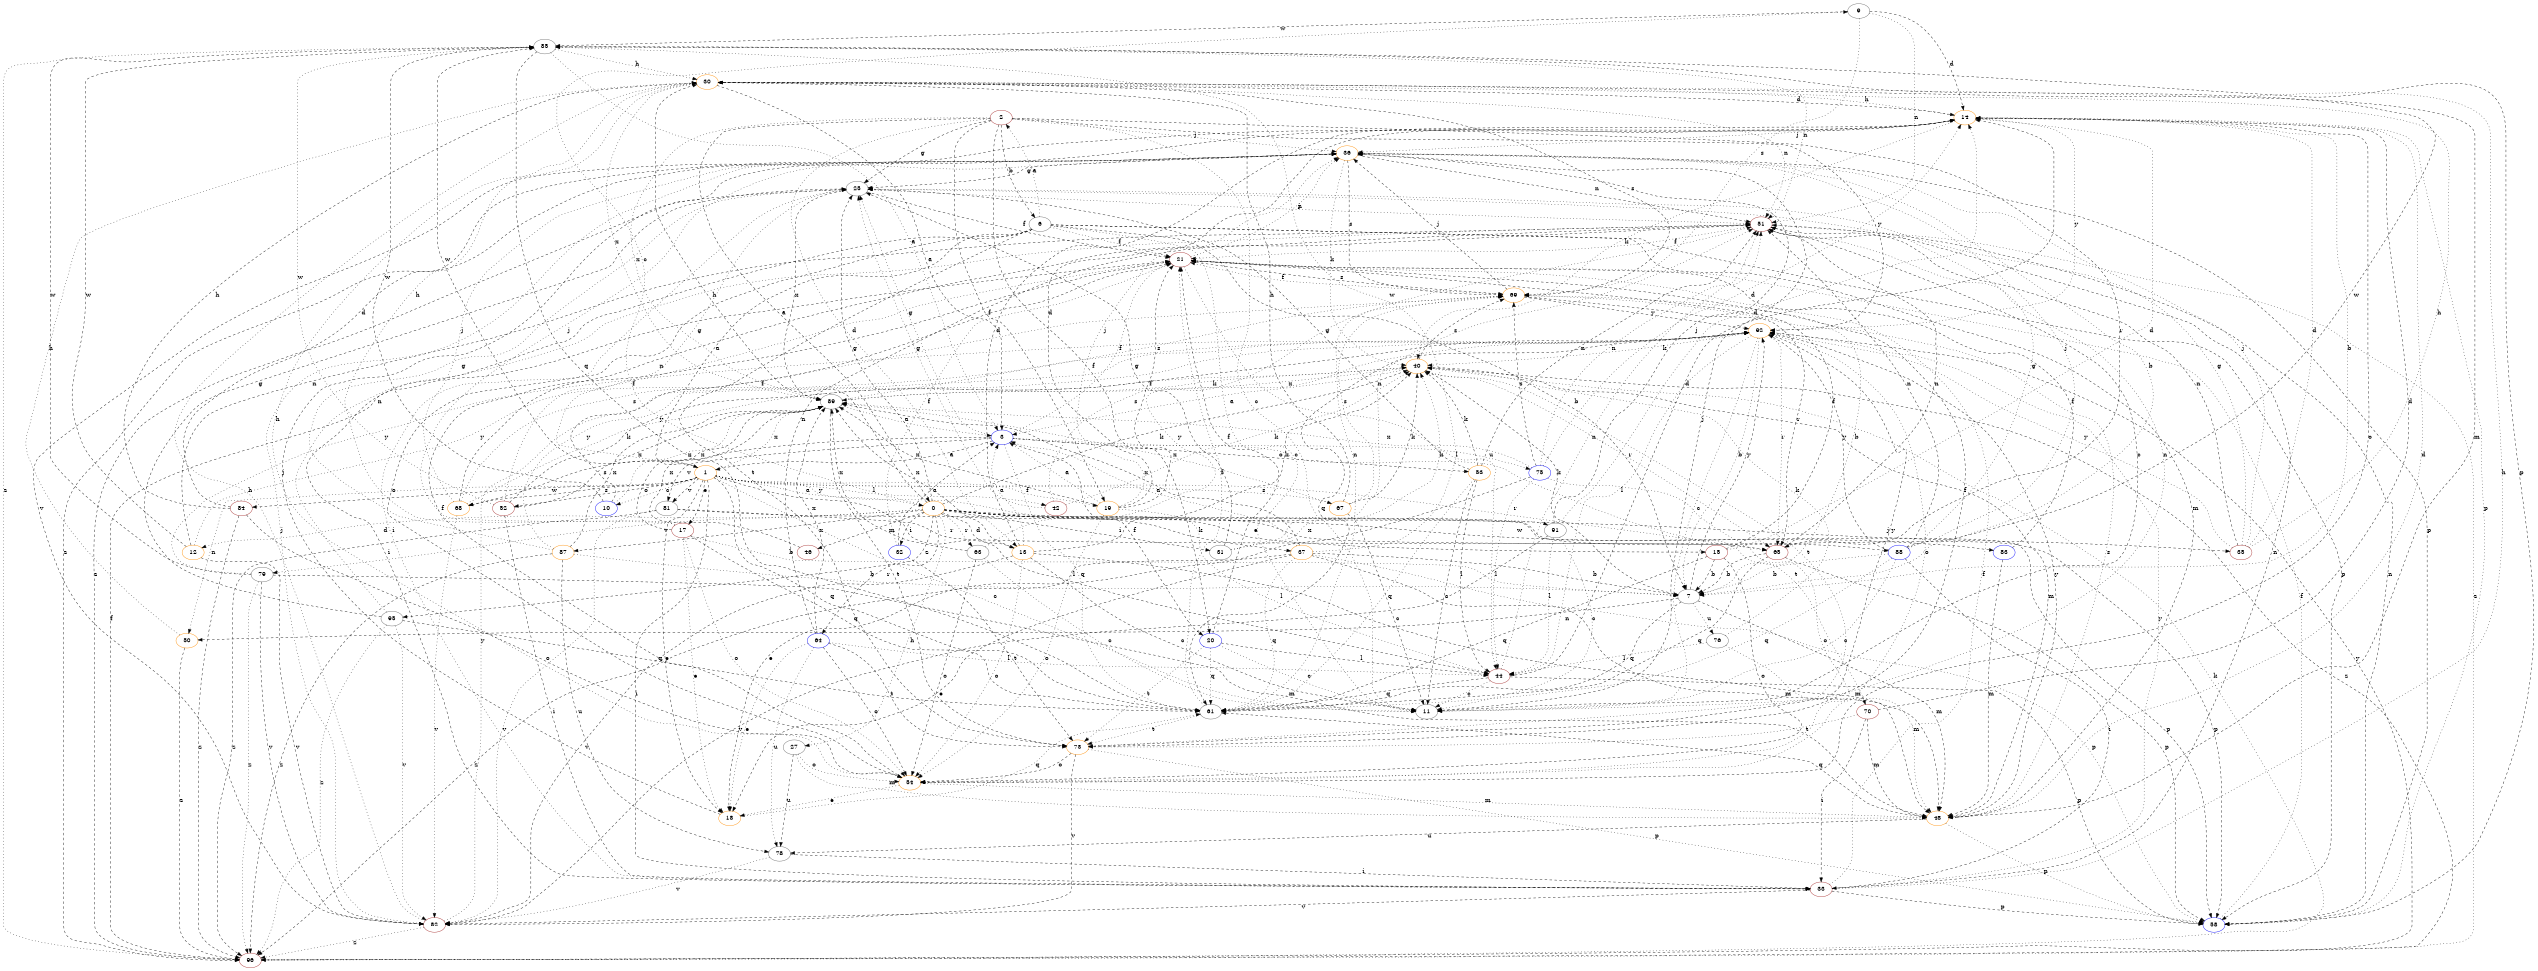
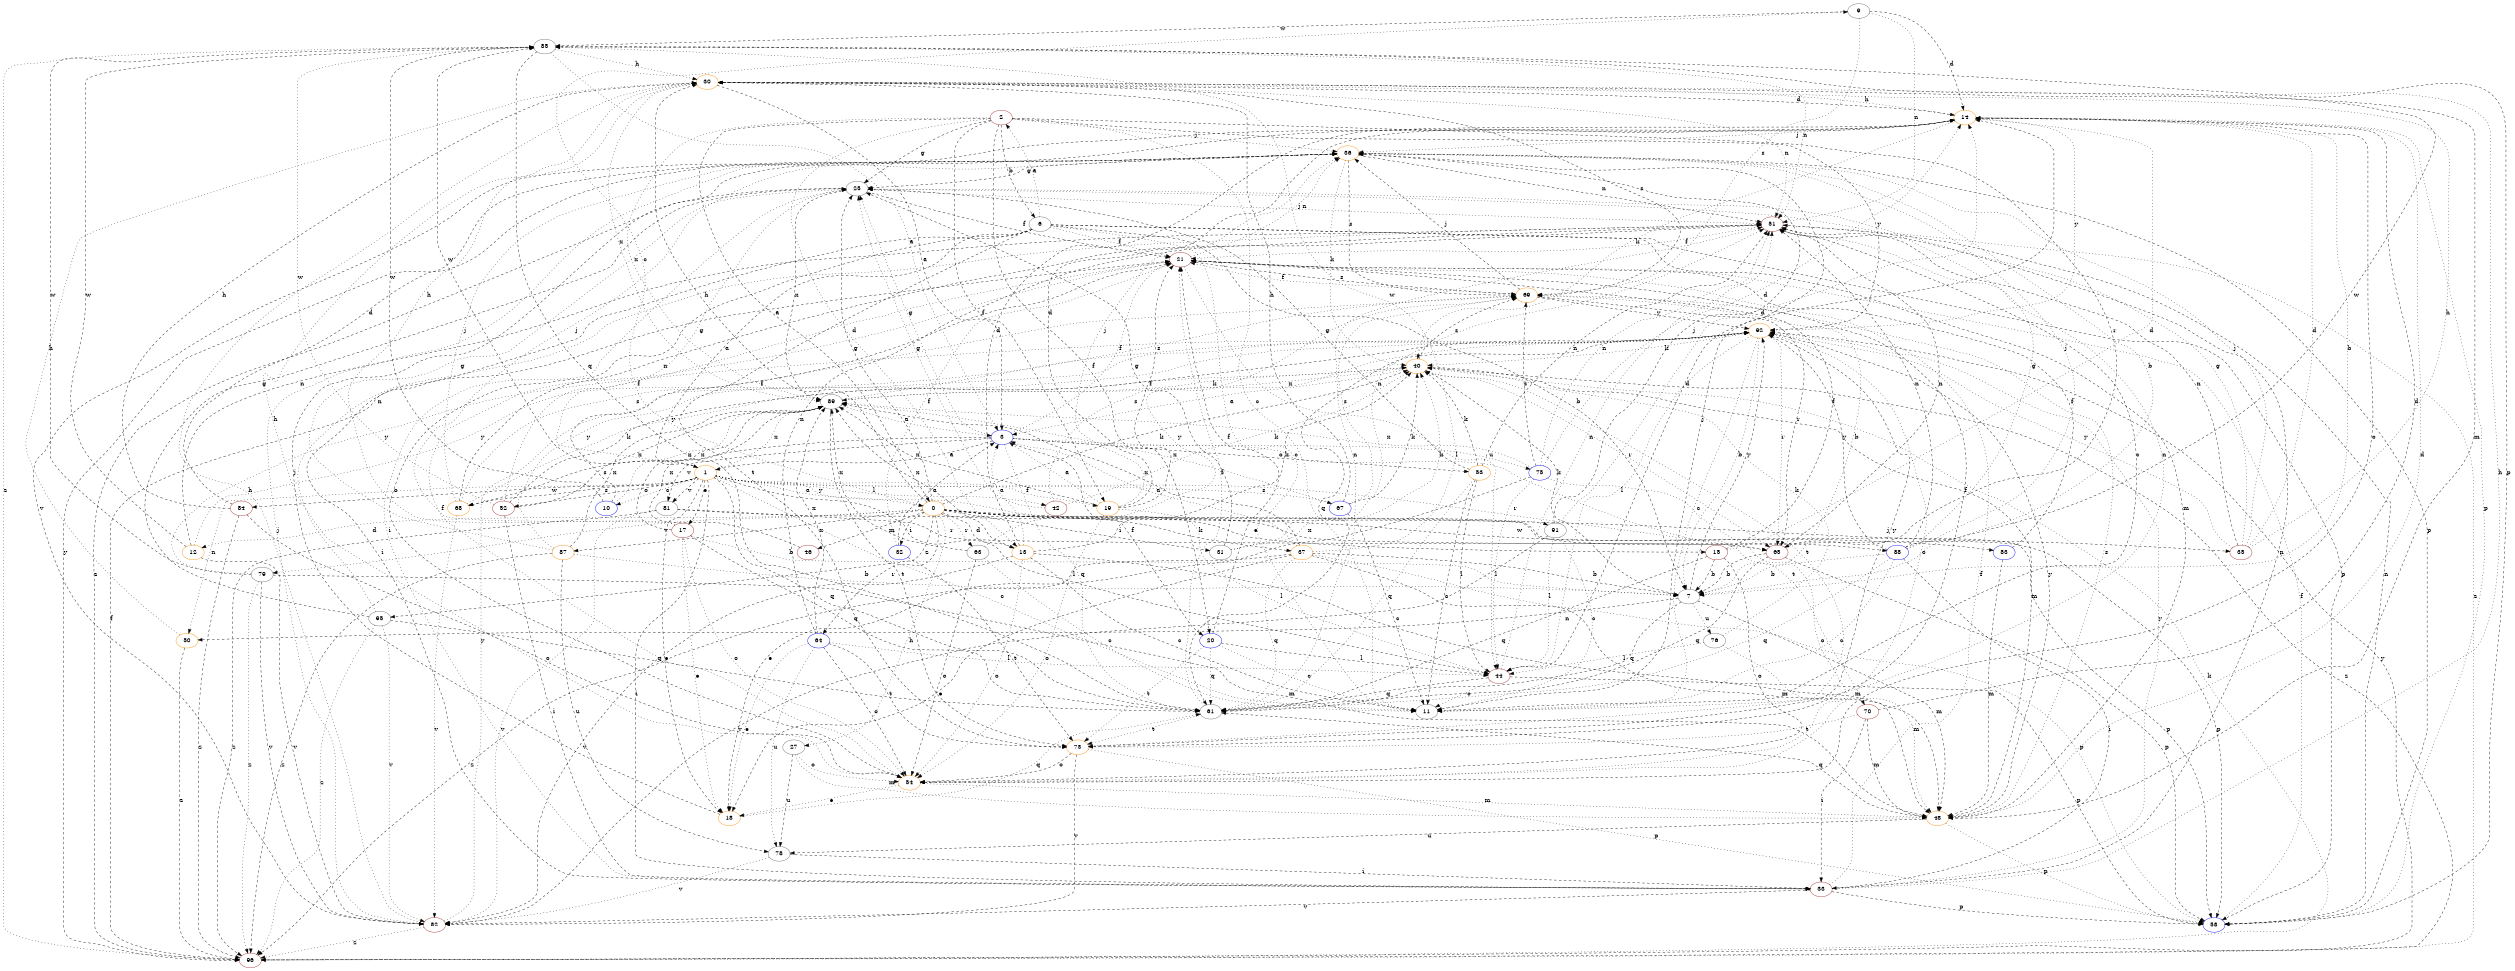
(464, 412) -> (498, 404)
(1340, 508) -> (1340, 508)
(65, 552) -> (66, 552)
